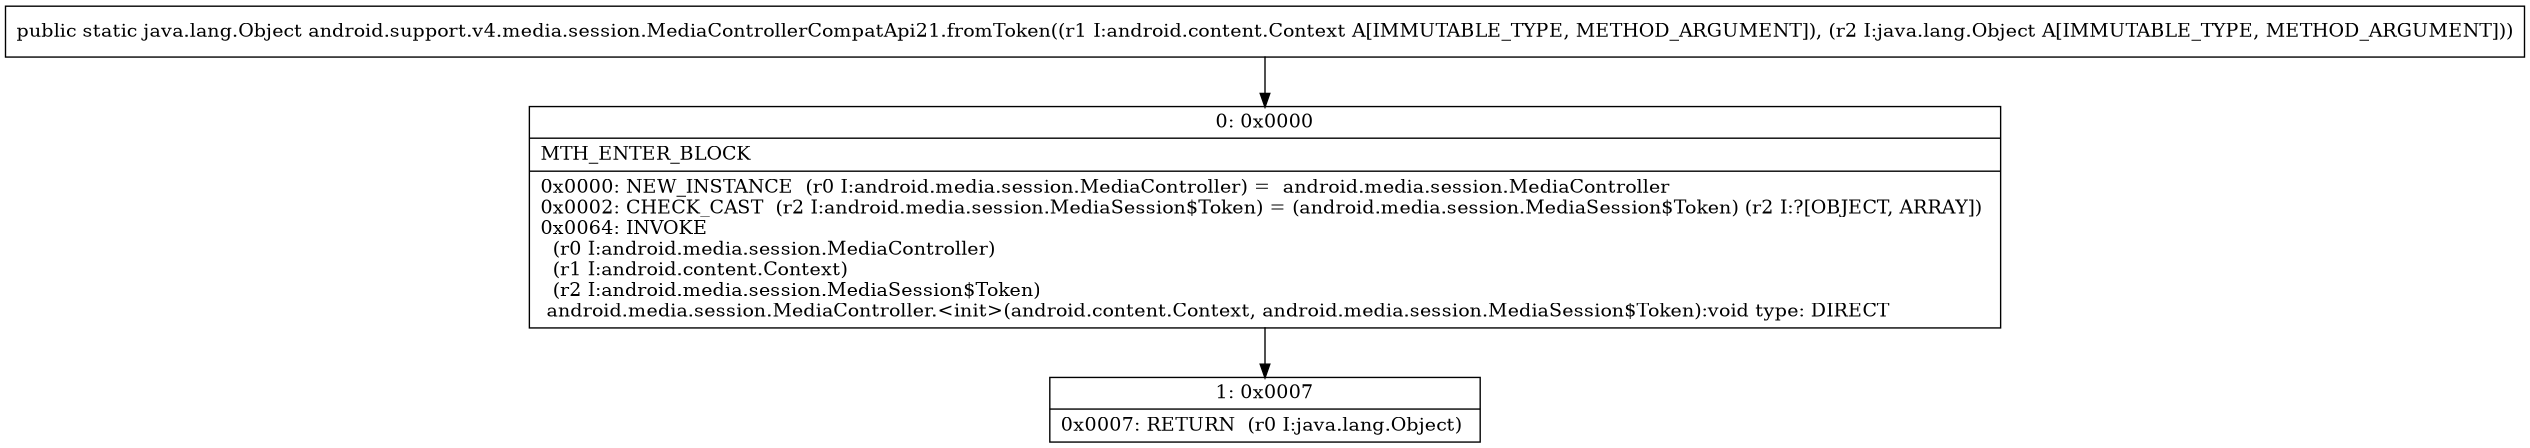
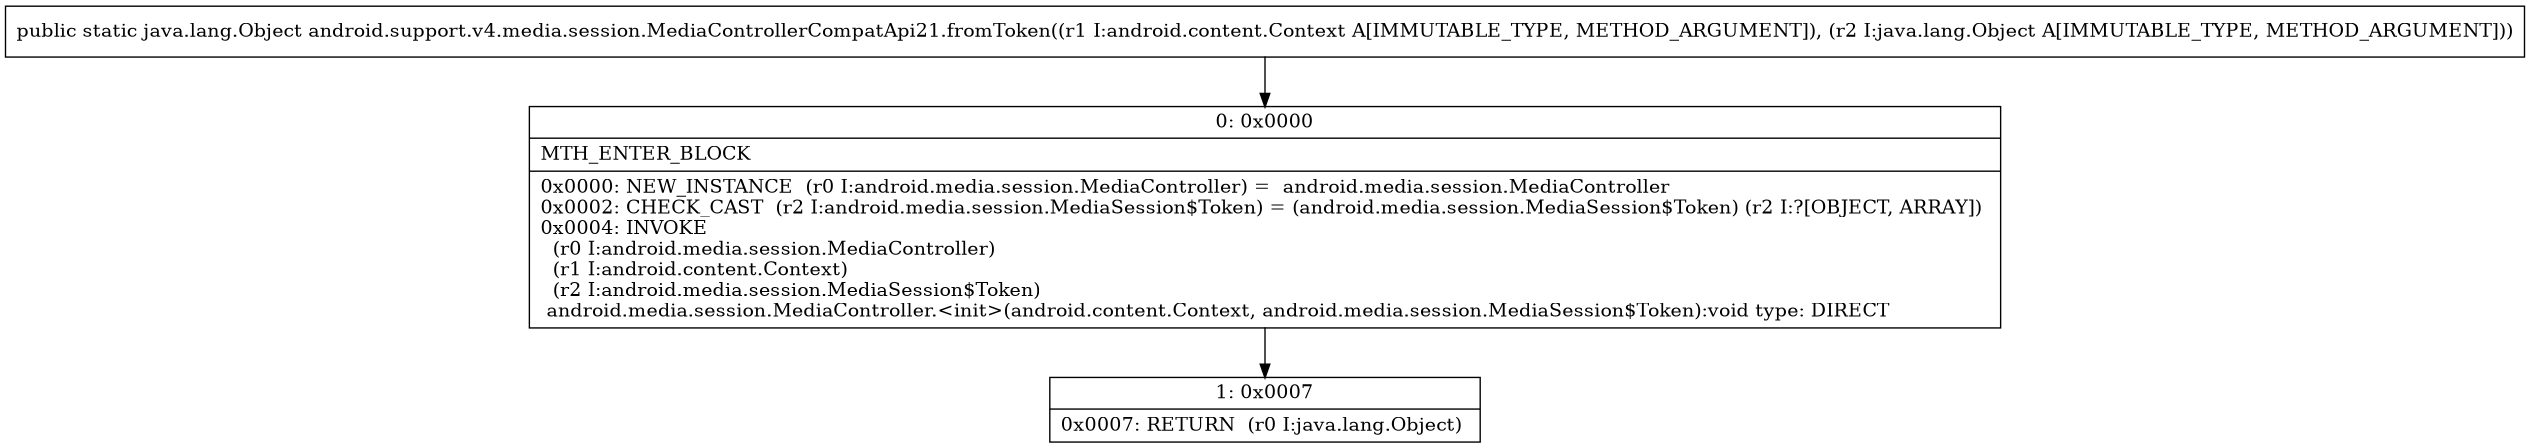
(630, 228) -> (630, 228)
